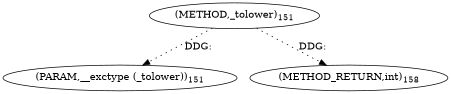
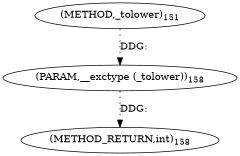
(288, 45) -> (120, 105)
(196, 77) -> (196, 77)
